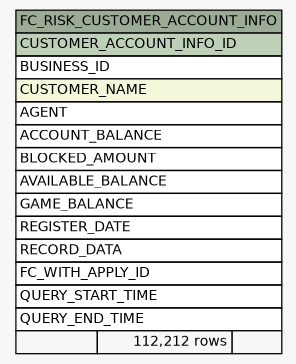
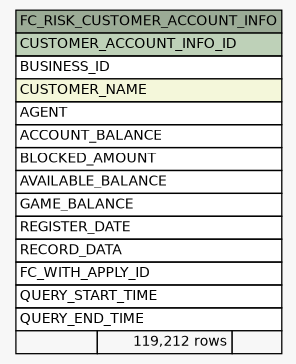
(181, 342) -> (181, 342)
